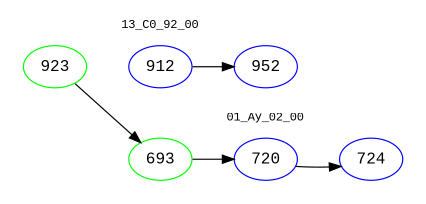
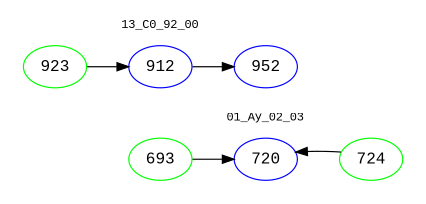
(104, 109) -> (102, 67)
(266, 118) -> (266, 118)
(371, 159) -> (371, 159)
(312, 167) -> (324, 151)
